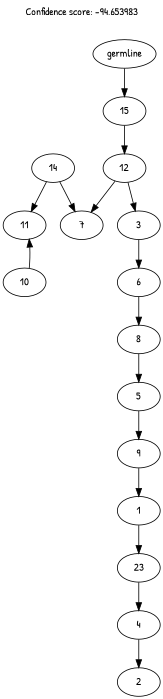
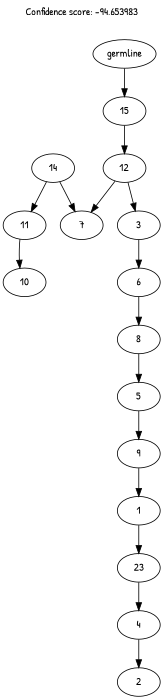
(30, 258) -> (19, 250)
